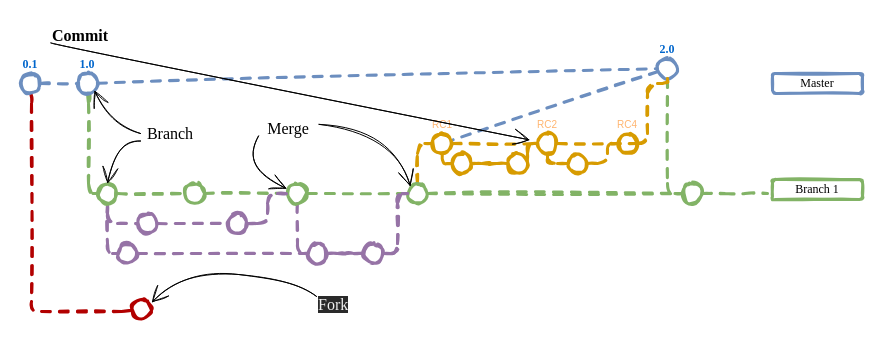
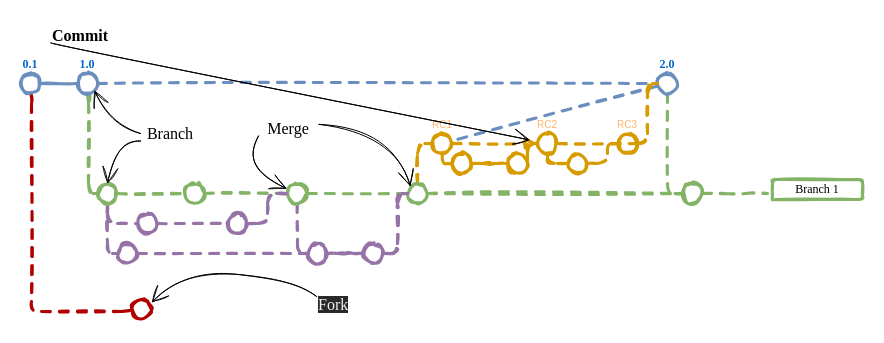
(668, 69) -> (668, 84)
(54, 84) -> (54, 84)
(818, 84) -> none
(628, 125) -> (628, 125)
(524, 144) -> (523, 144)
